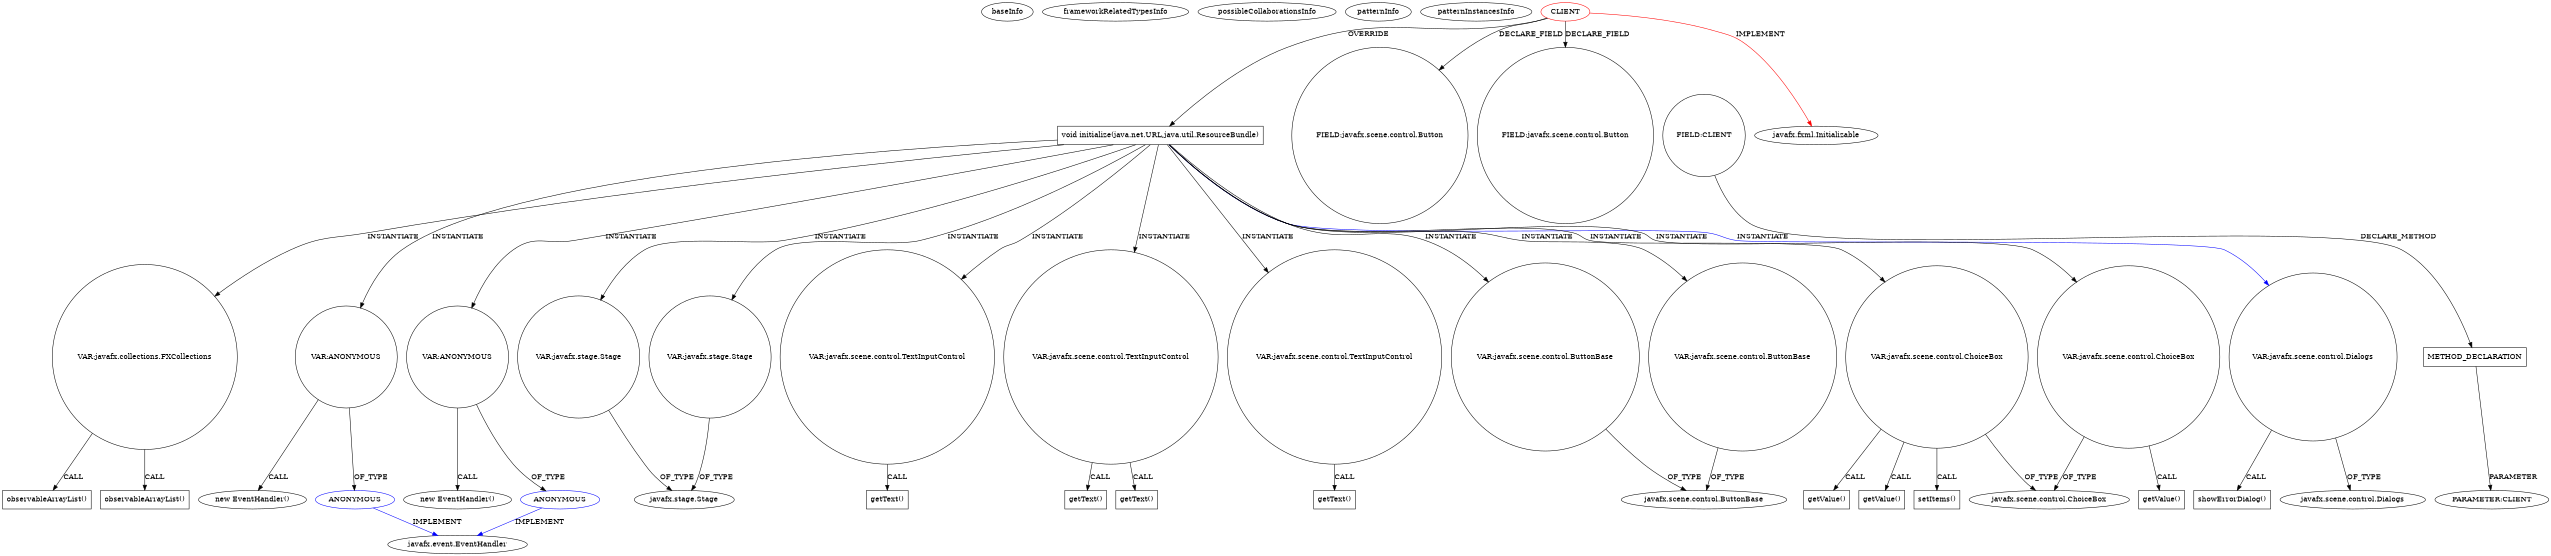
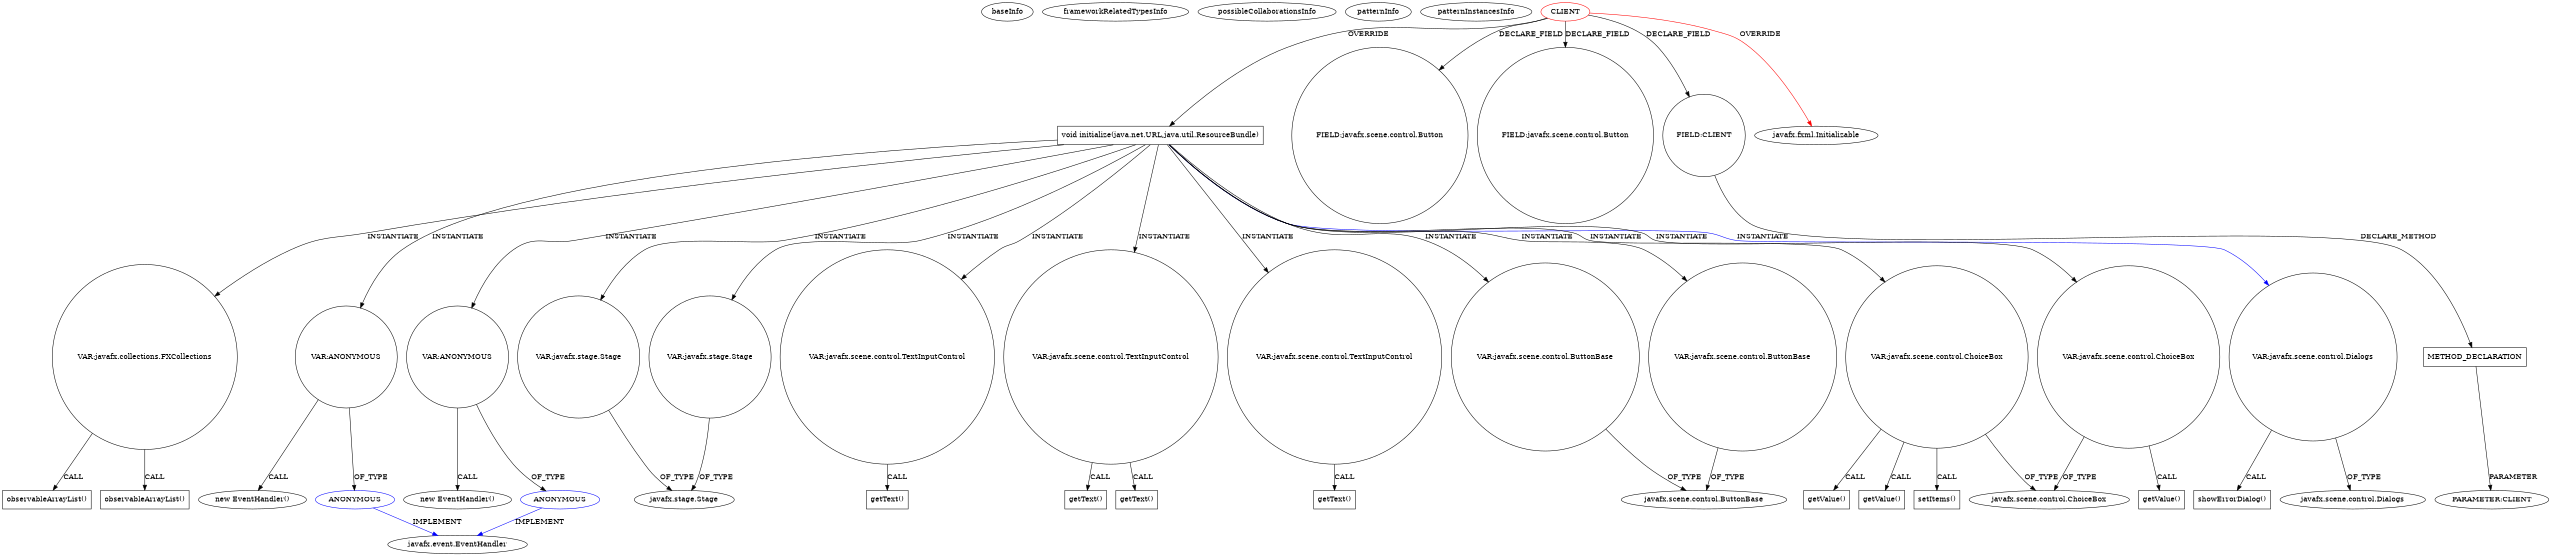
(1760, 34) -> (1760, 34)
none -> (1649, 39)
